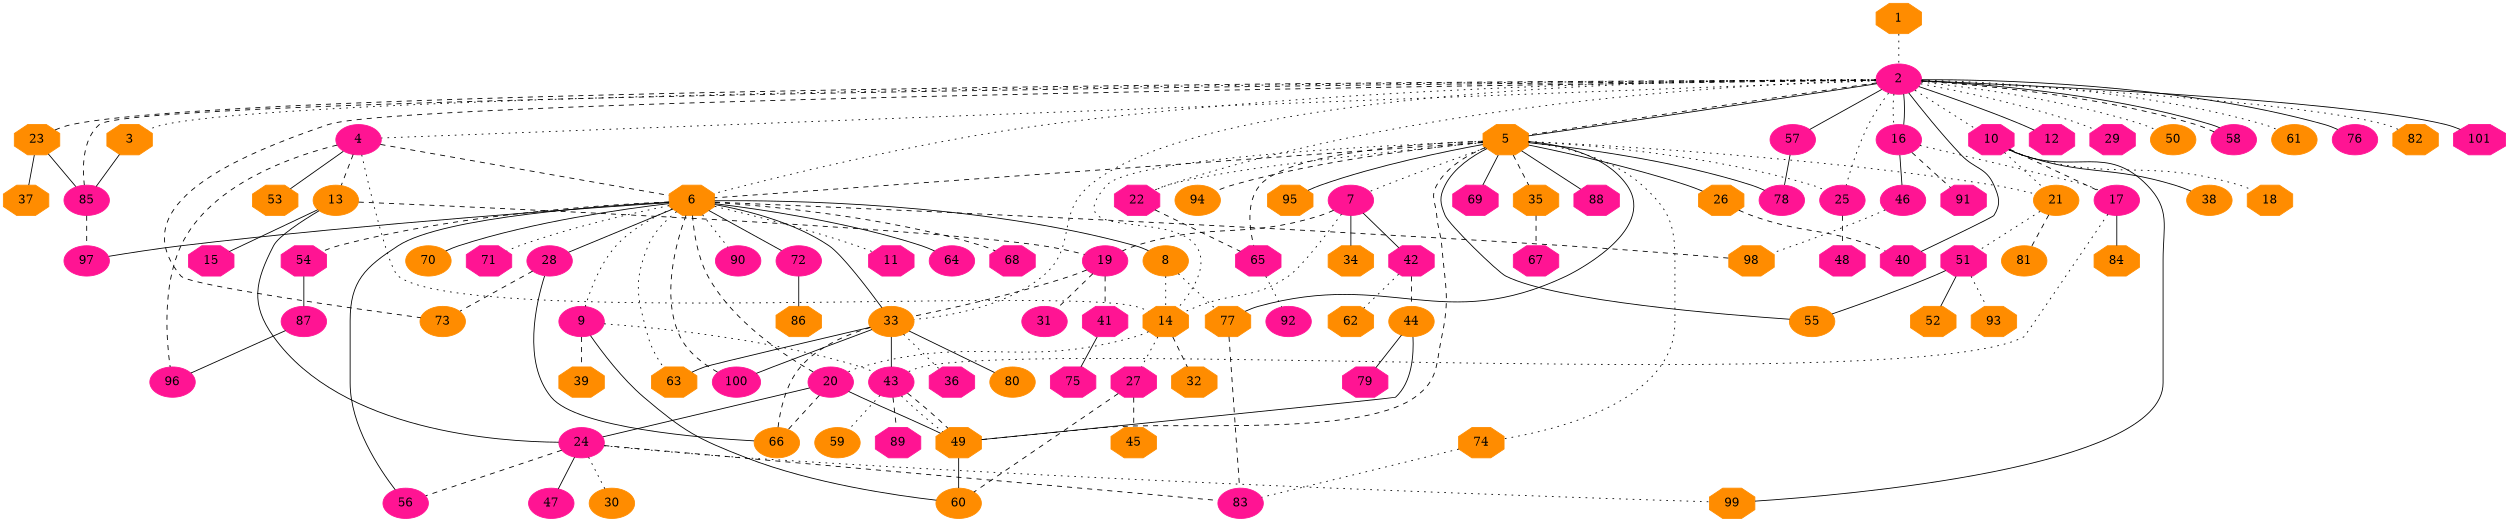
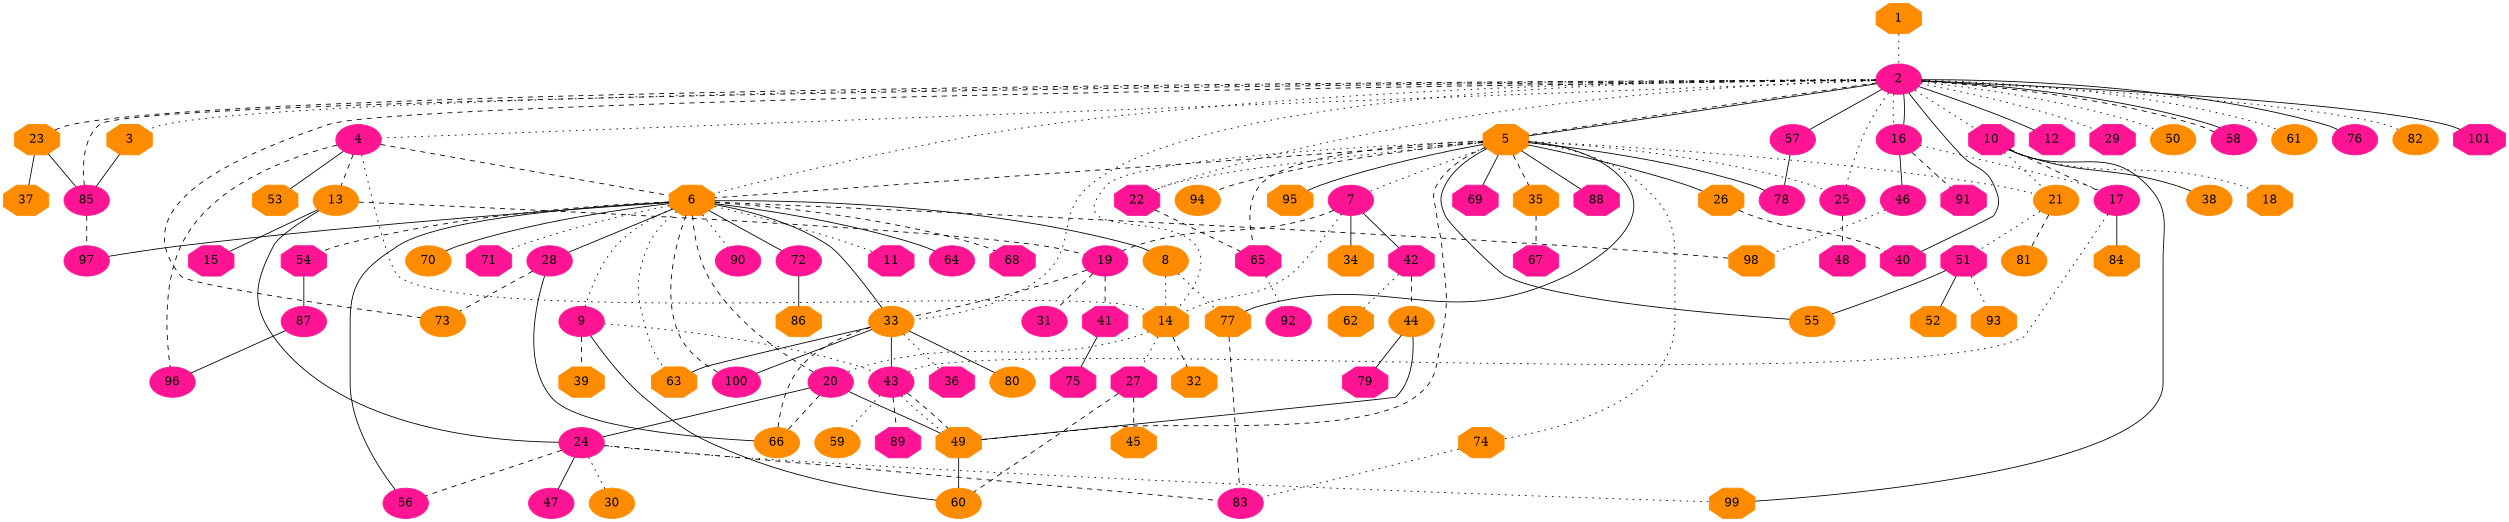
(2416, 140) -> (2416, 140)
